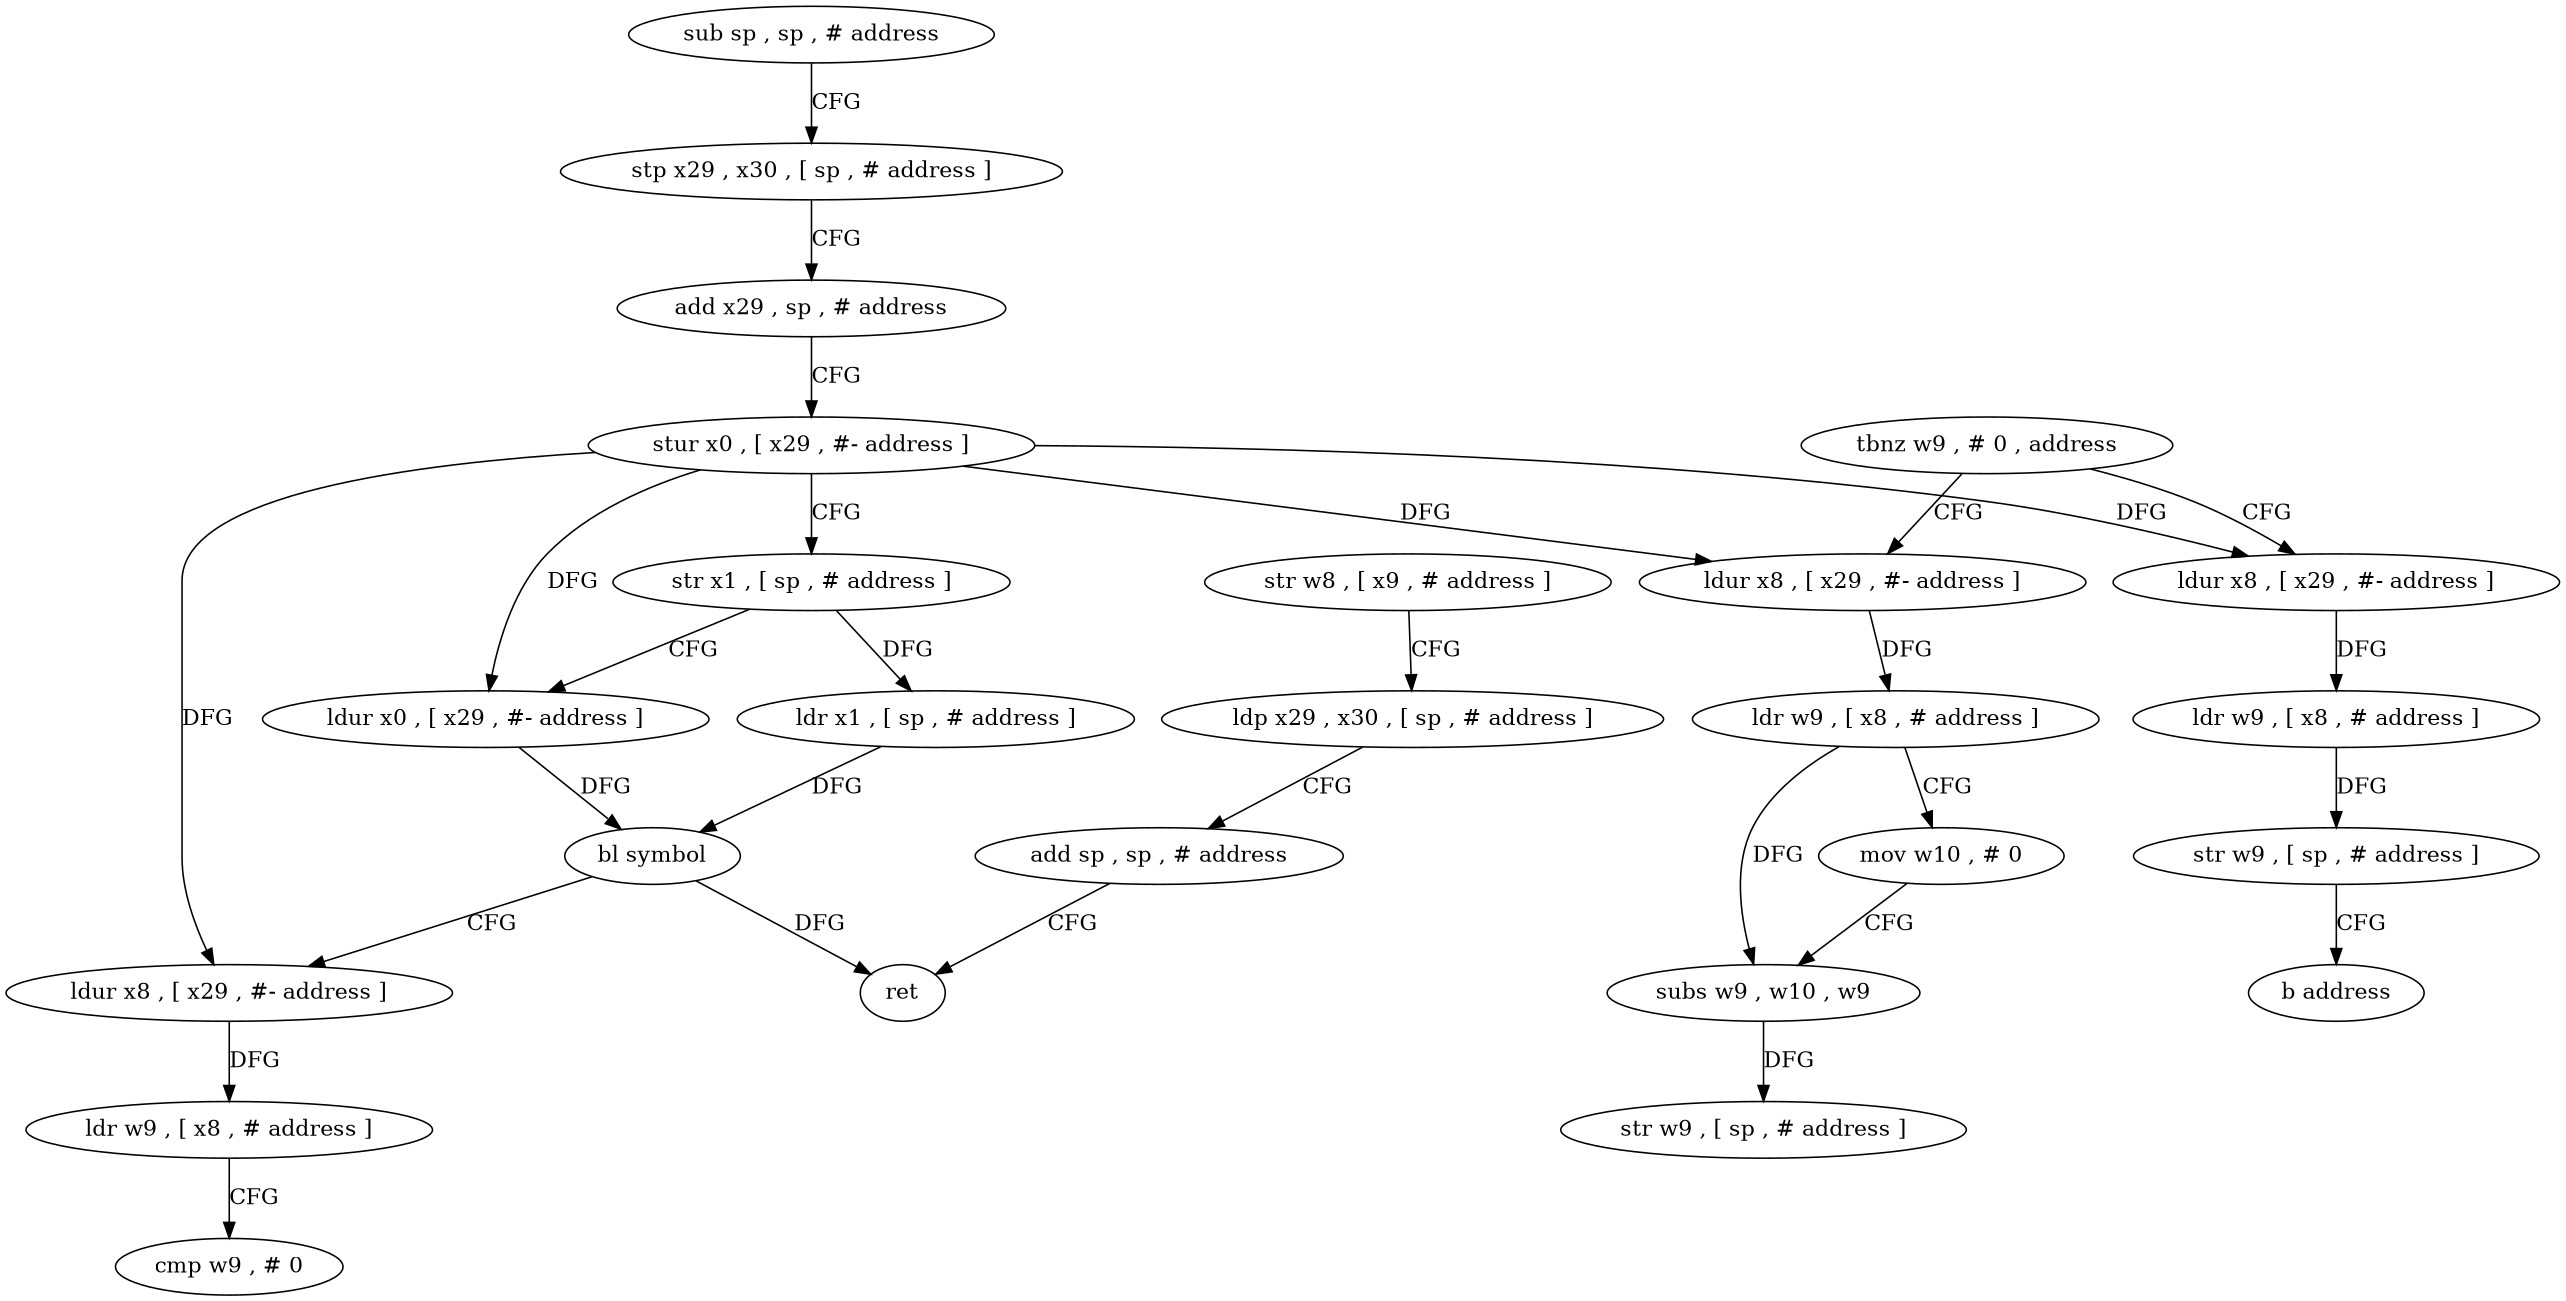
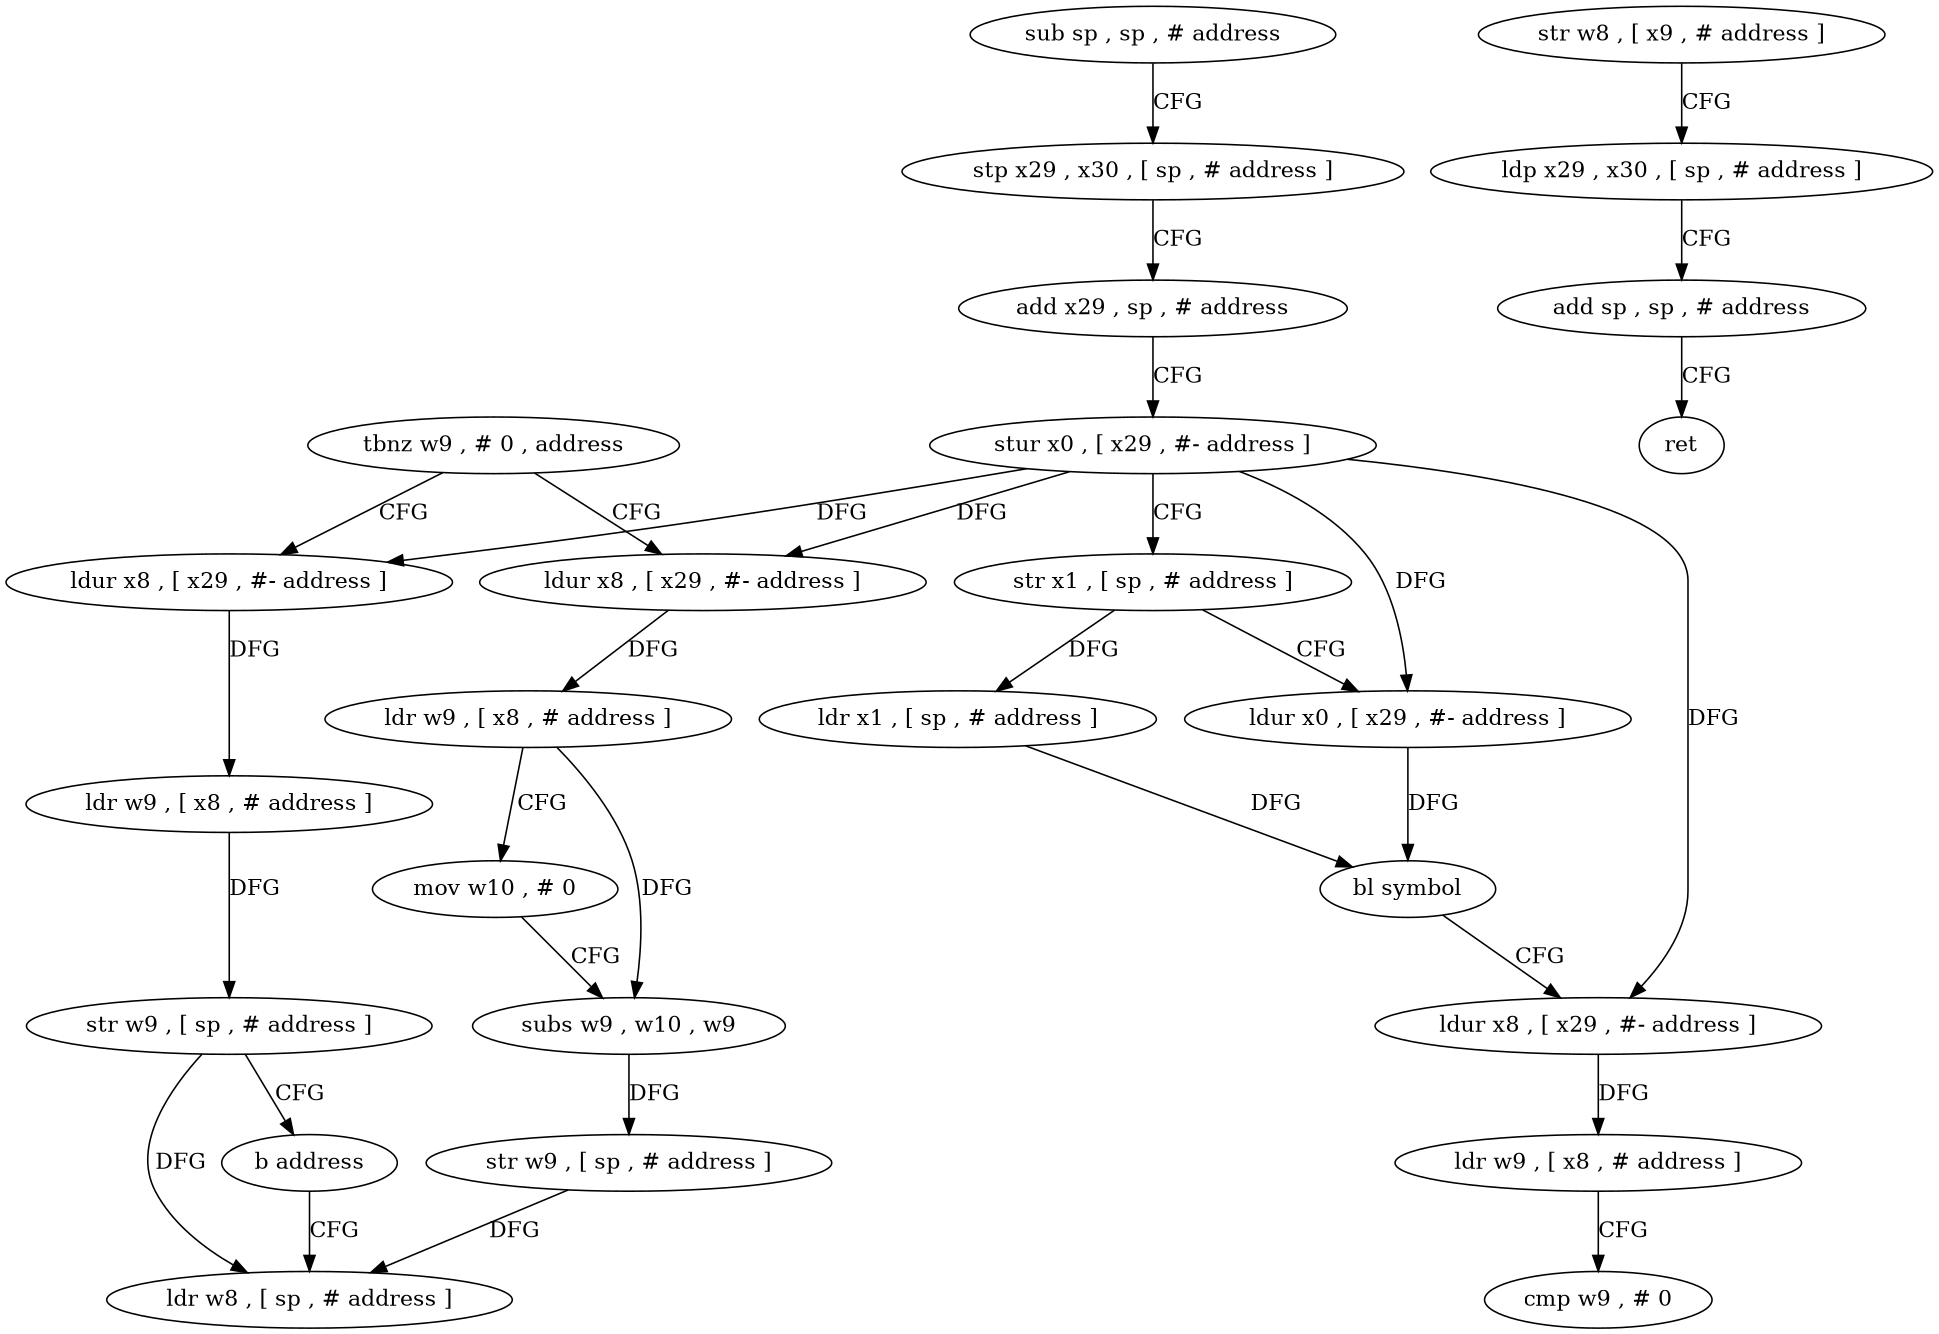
(776, 924) -> none
none -> (310, 1300)
